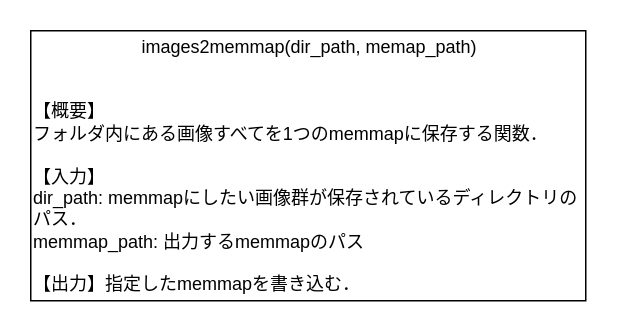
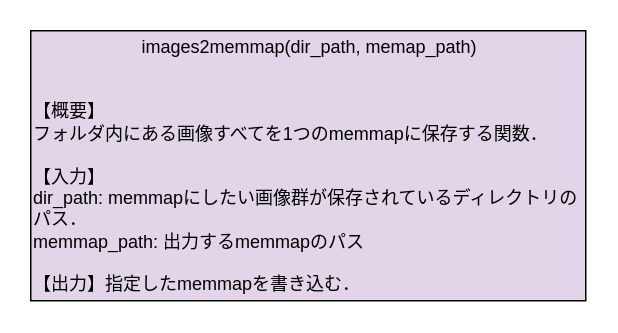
(308, 166) -> (308, 166)
